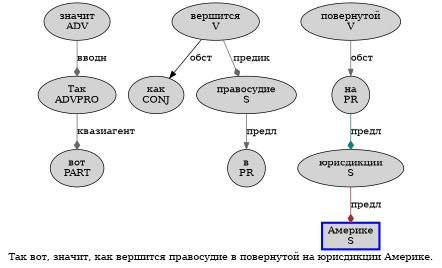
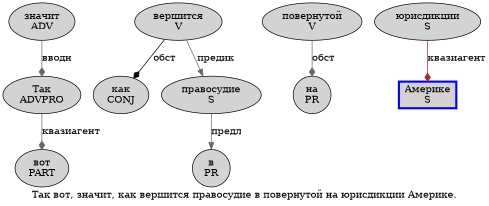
(229, 54) -> (193, 55)
(351, 55) -> (312, 54)
(188, 56) -> (152, 55)
(351, 127) -> none
(366, 205) -> (457, 58)
